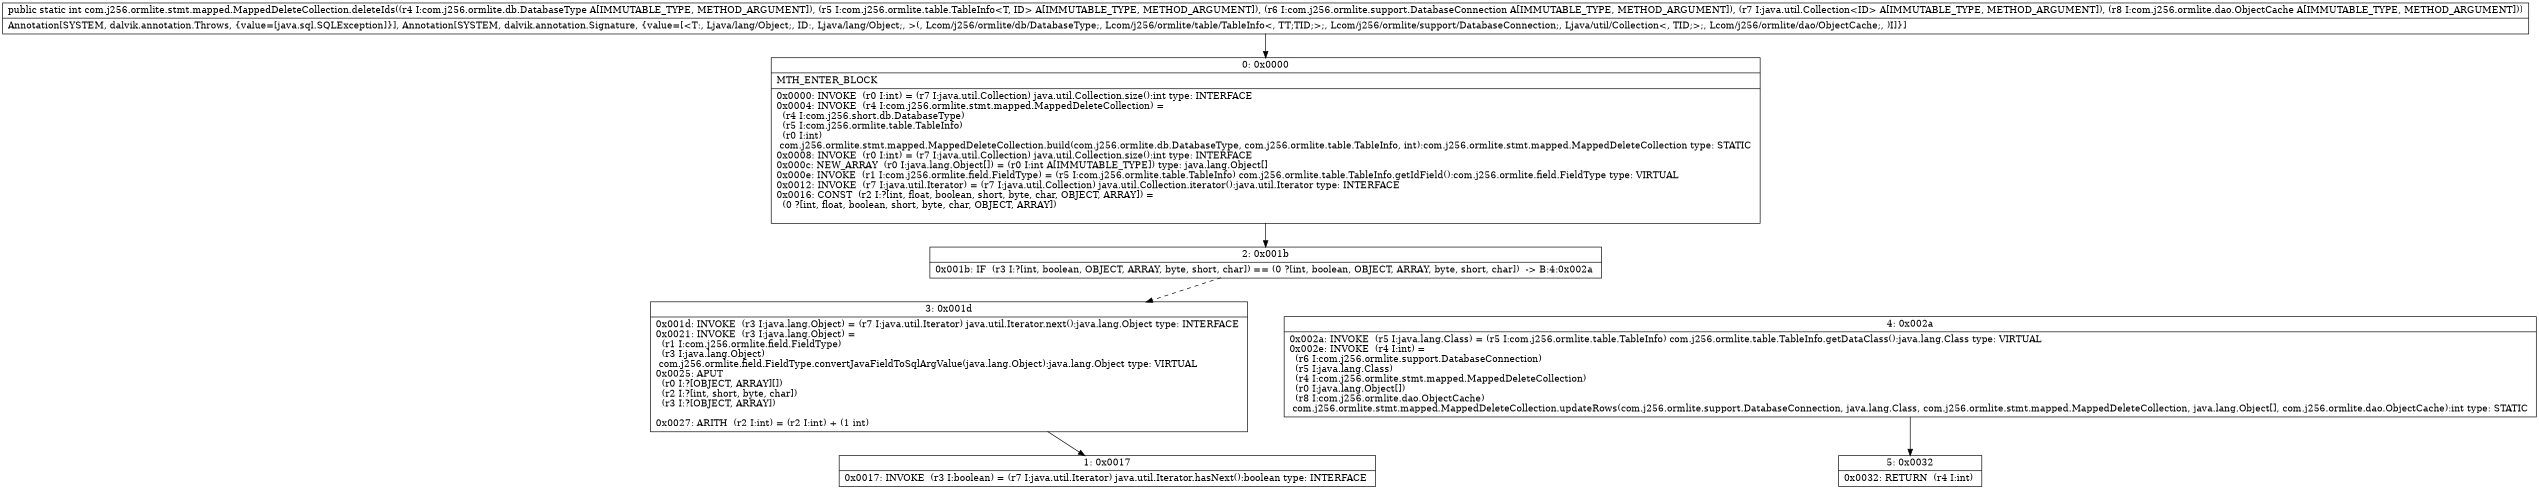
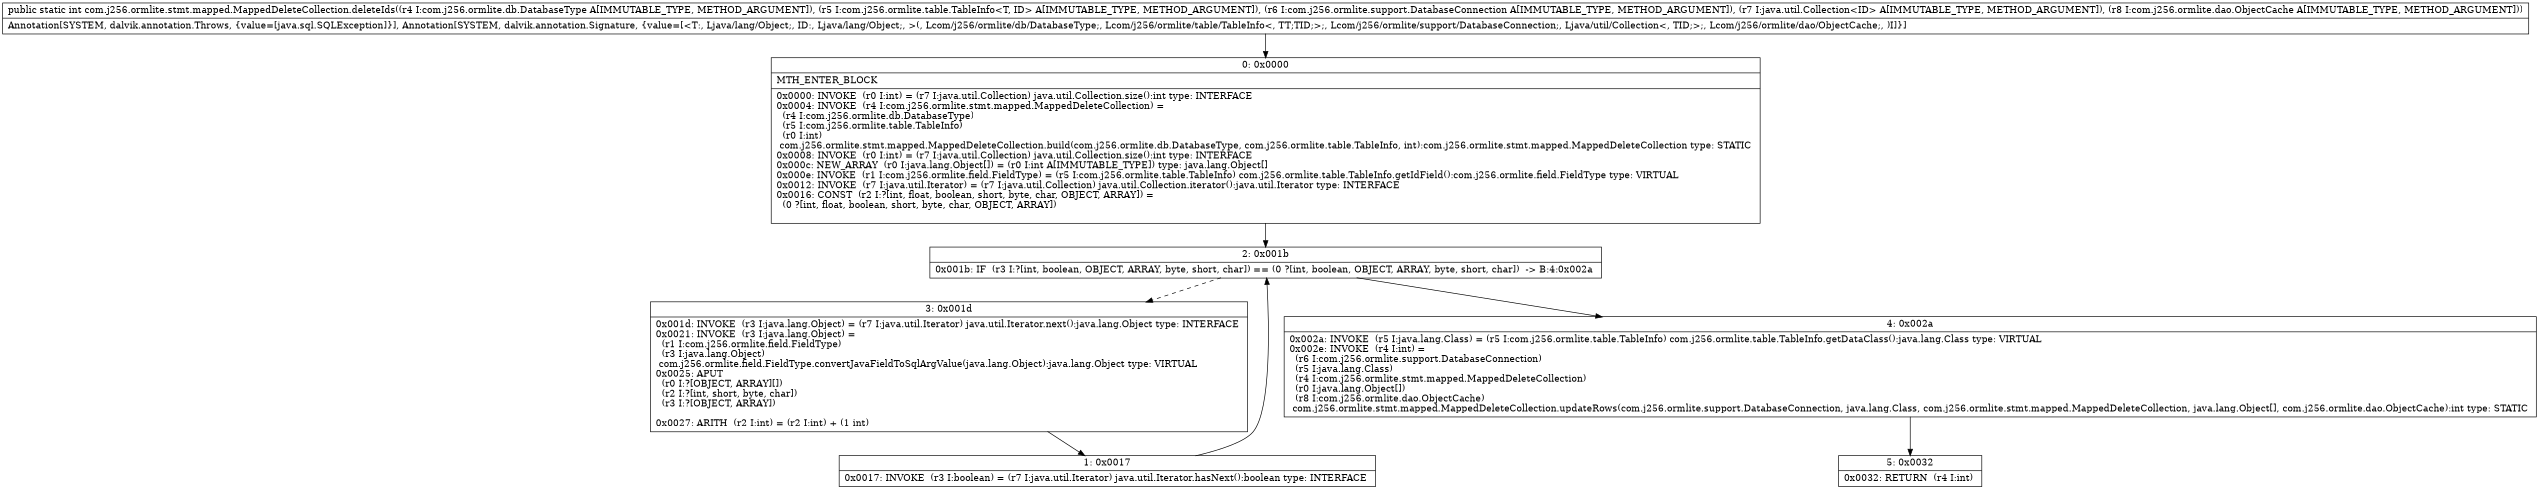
(871, 116) -> (875, 116)
none -> (1476, 297)
none -> (1265, 391)
